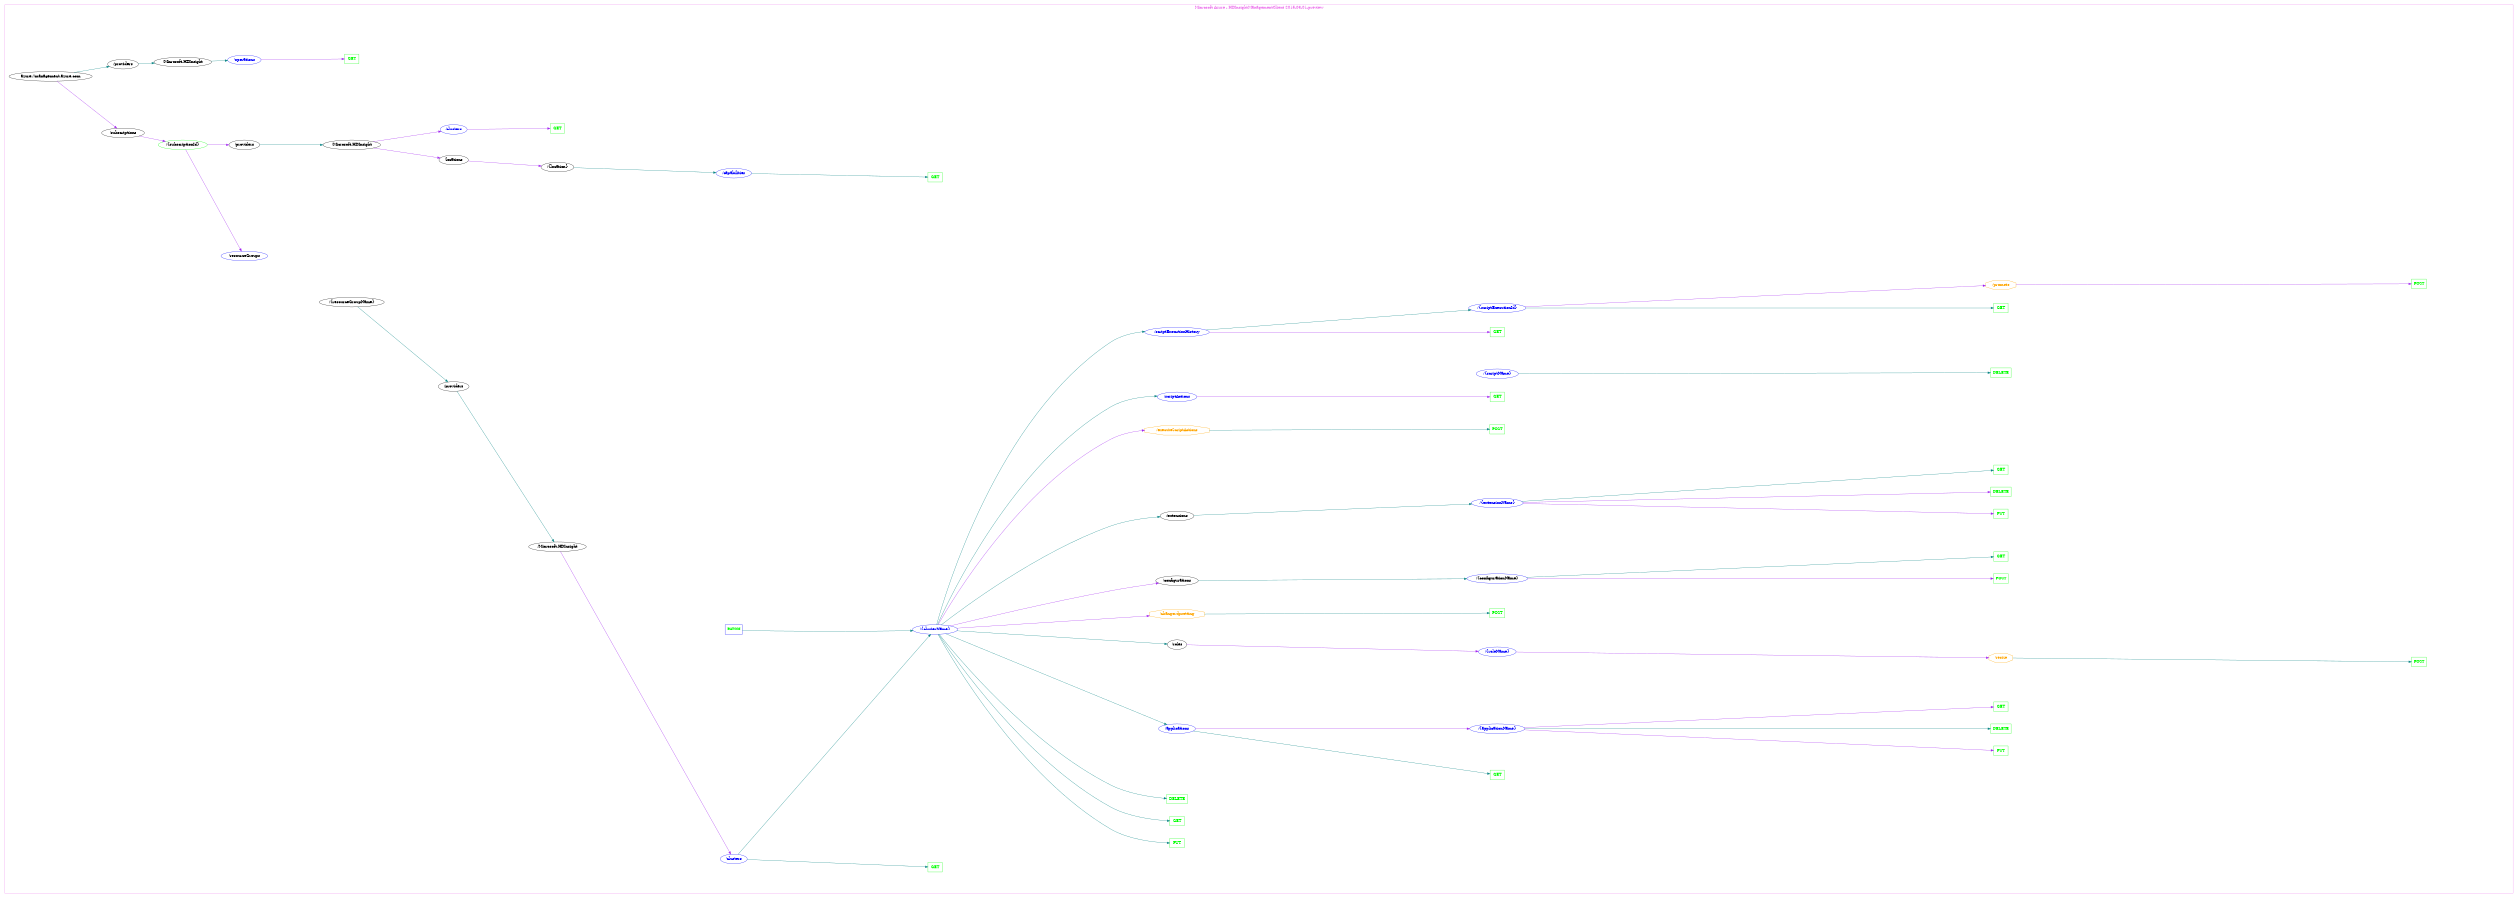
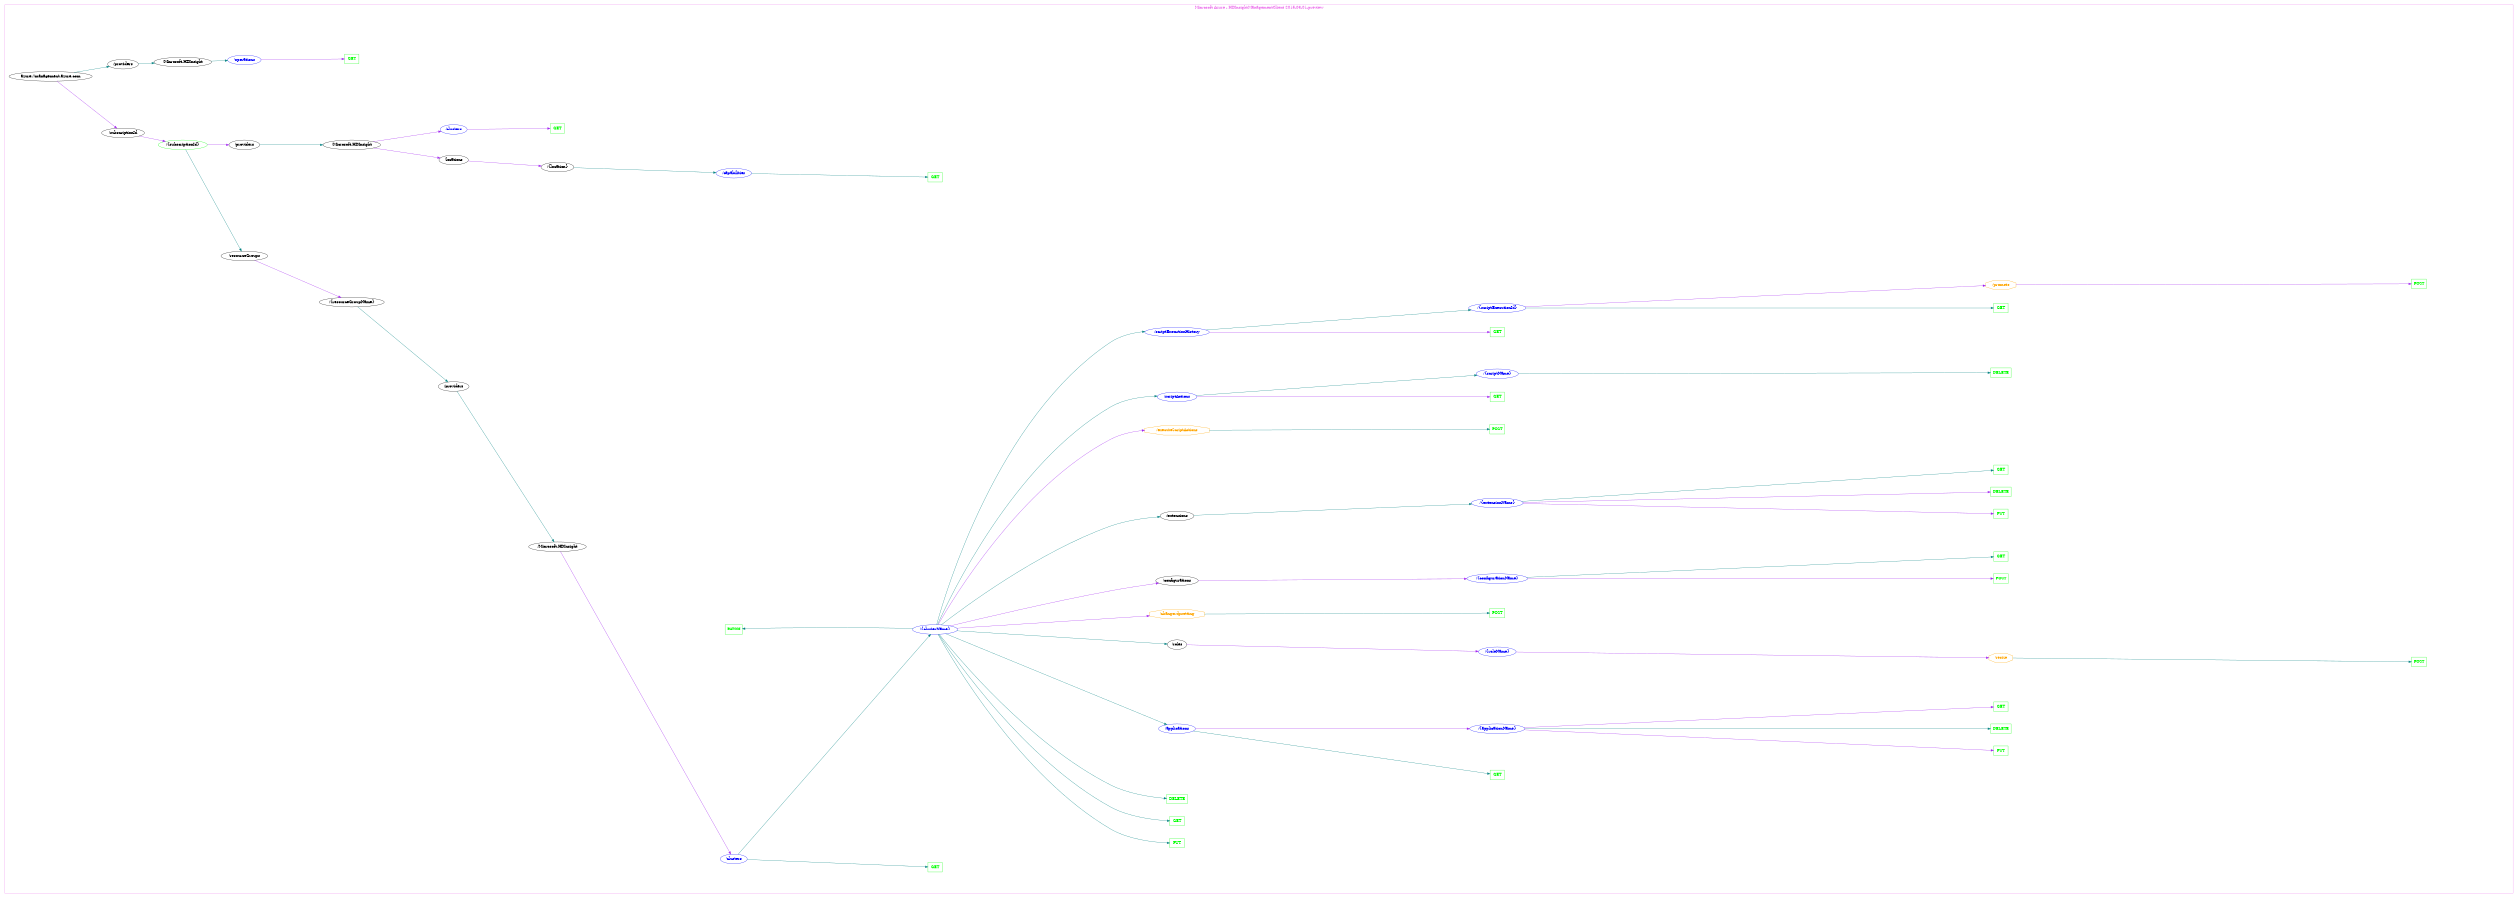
(123, 133) -> (123, 133)
(213, 199) -> (213, 199)
(244, 256) -> (244, 256)
none -> (297, 278)
none -> (1335, 385)
(1497, 579) -> (1497, 579)
(1331, 580) -> (1331, 580)
(734, 630) -> (734, 630)
(826, 631) -> (829, 628)
